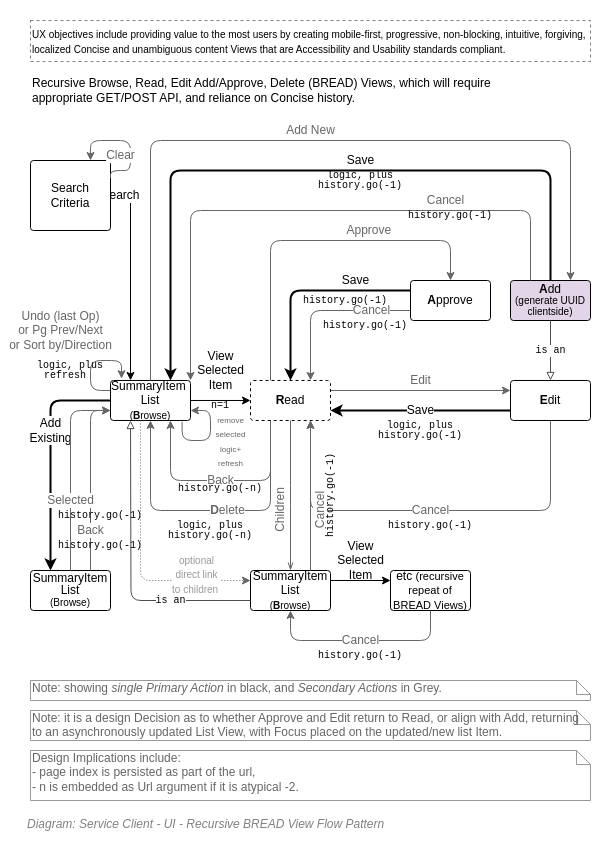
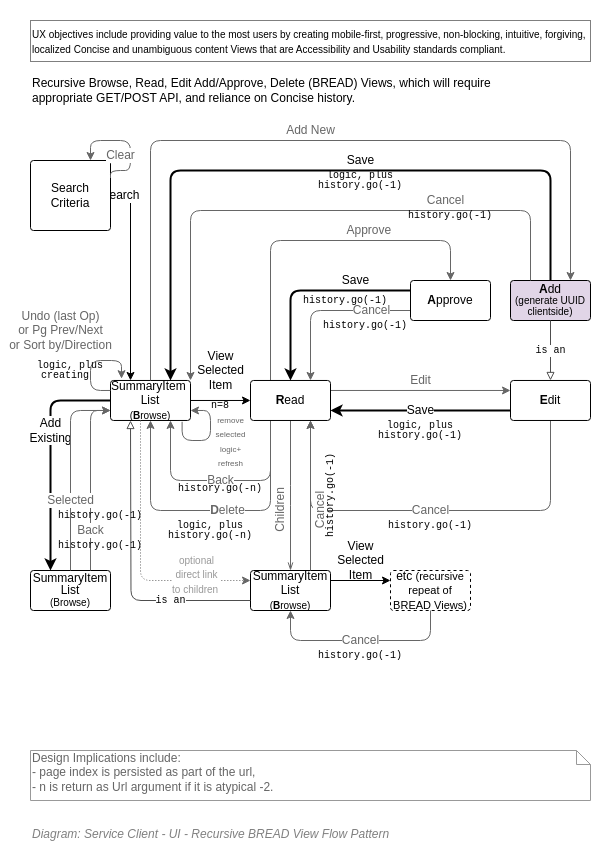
(311, 41) -> (311, 41)
(66, 376) -> (66, 376)
(291, 400) -> (291, 400)
(221, 406) -> (221, 406)
(431, 591) -> (431, 591)
(311, 691) -> none
(311, 726) -> none
(181, 773) -> (174, 773)
(286, 821) -> (291, 831)
